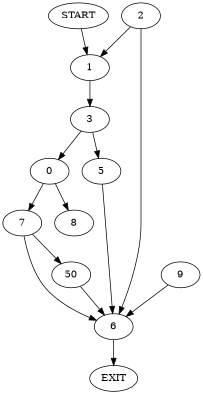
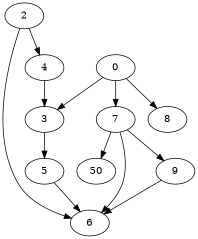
(78, 16) -> none
(90, 68) -> (44, 68)
(72, 142) -> (83, 91)
none -> (143, 143)
(90, 298) -> none
(114, 378) -> none
